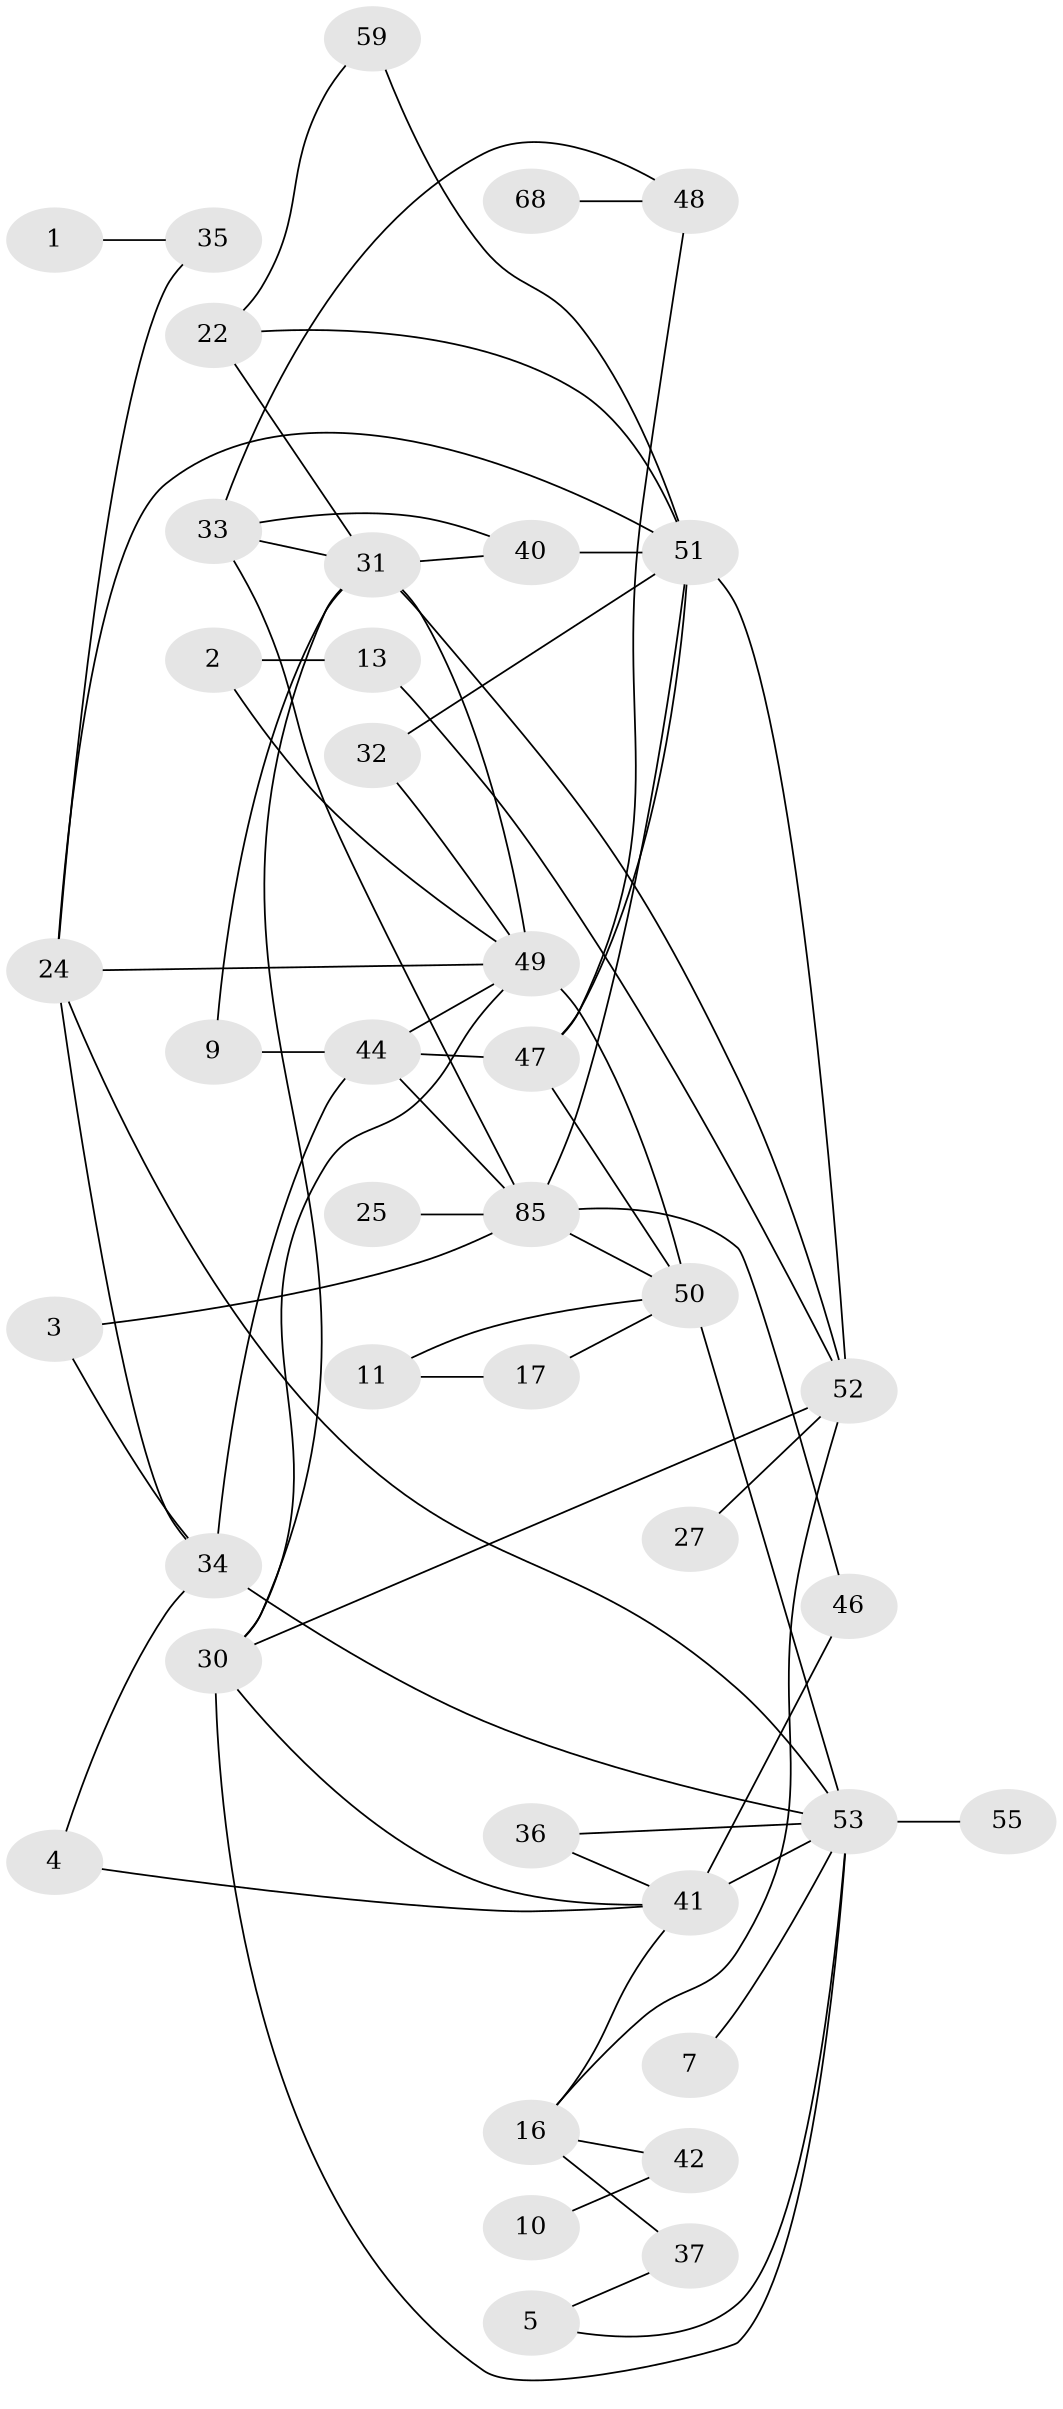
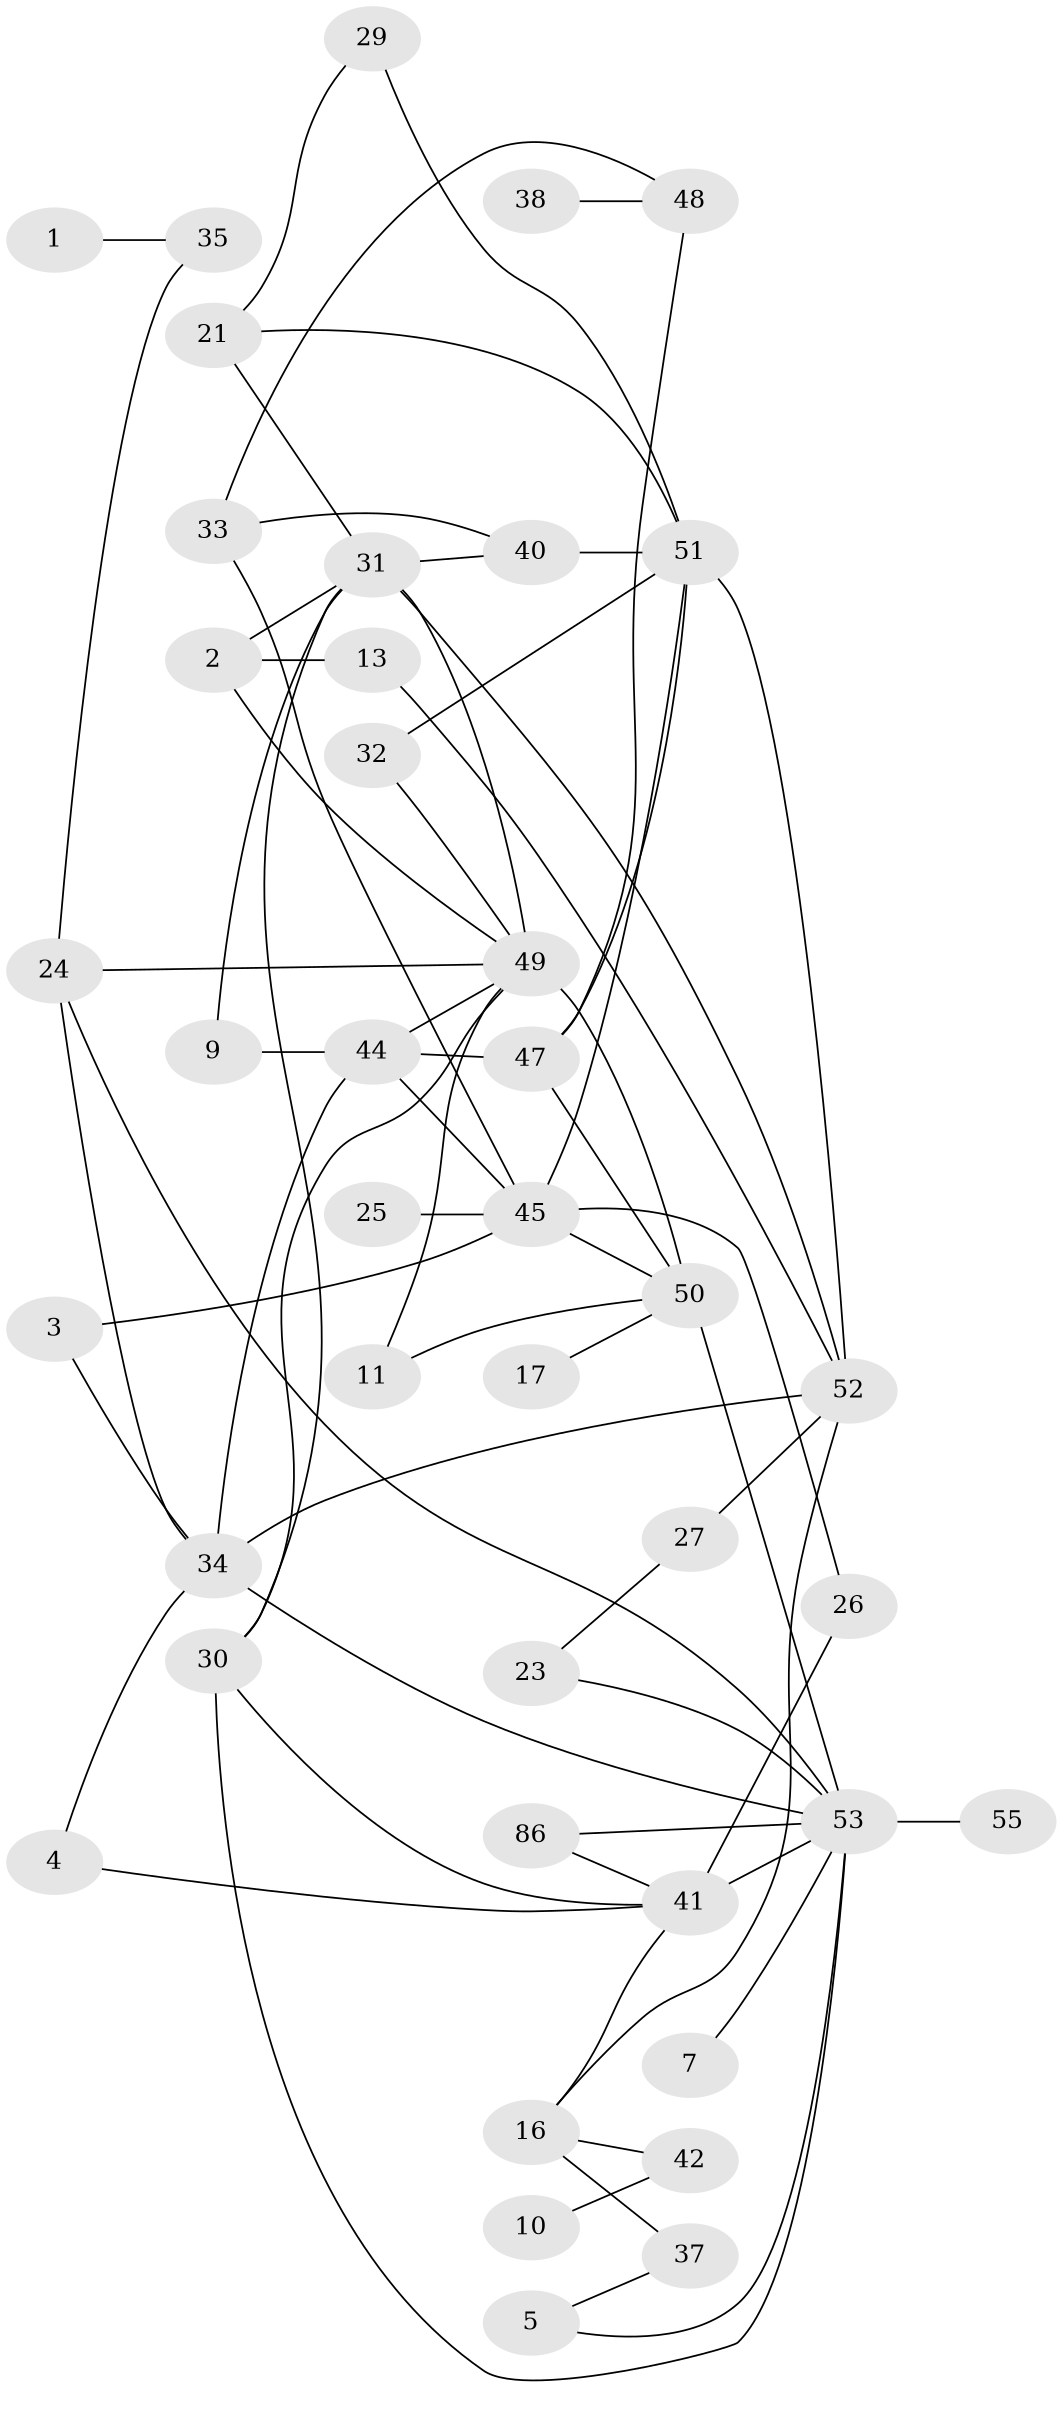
(372, 39) -> (372, 39)
(531, 201) -> (531, 201)
(214, 335) -> (214, 335)
(184, 473) -> none
(293, 548) -> (293, 613)
(531, 1215) -> (531, 1215)
(452, 1377) -> (441, 1165)
(531, 1526) -> (517, 1443)
(849, 1606) -> (849, 1606)
none -> (531, 1674)
(531, 1836) -> (531, 1836)
